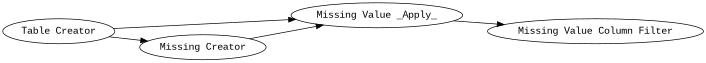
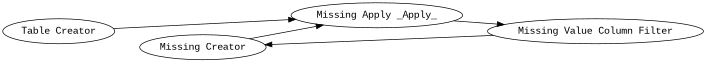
(377, 15) -> (377, 15)
(125, 39) -> (383, 40)
